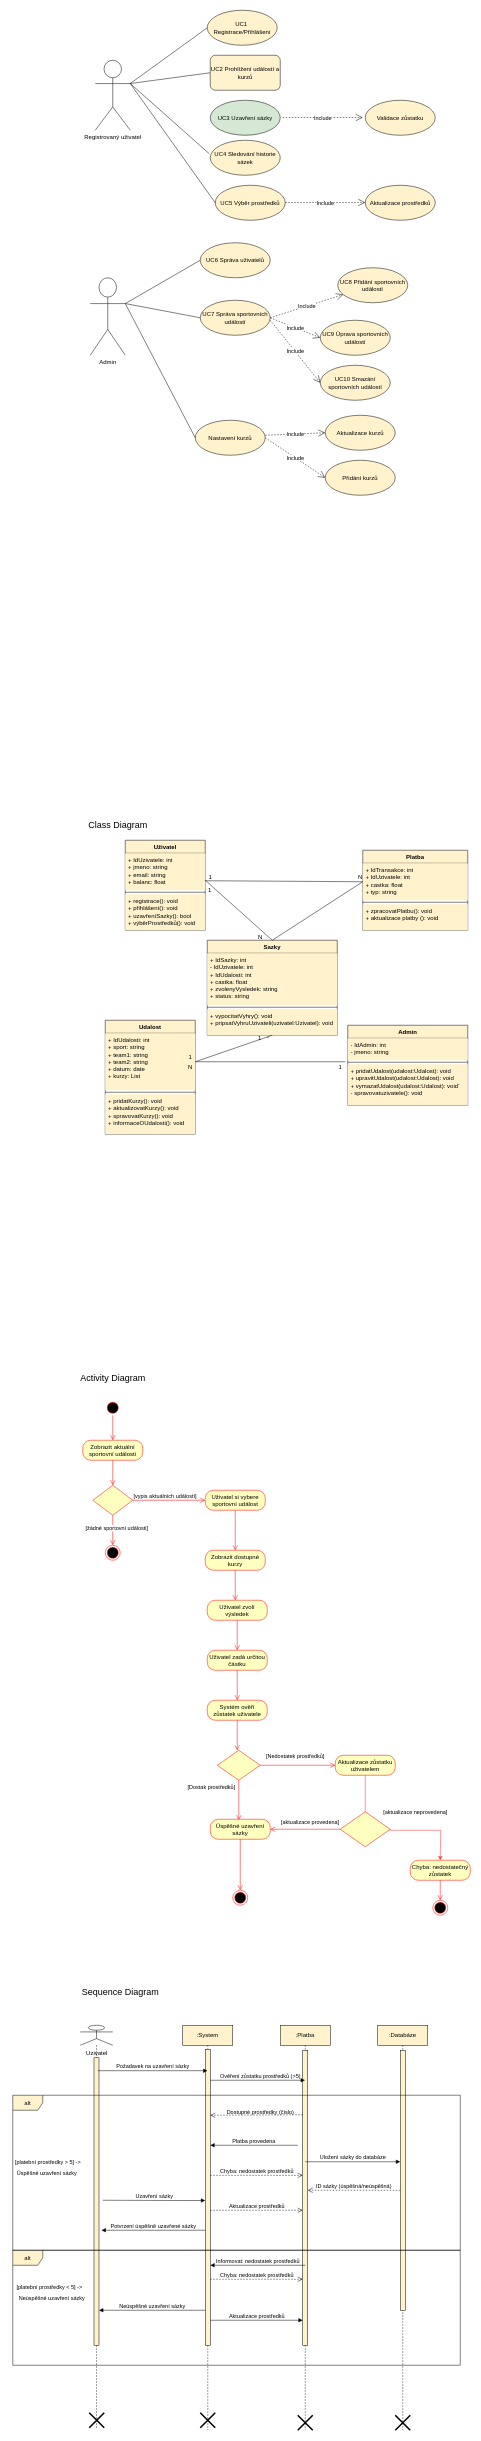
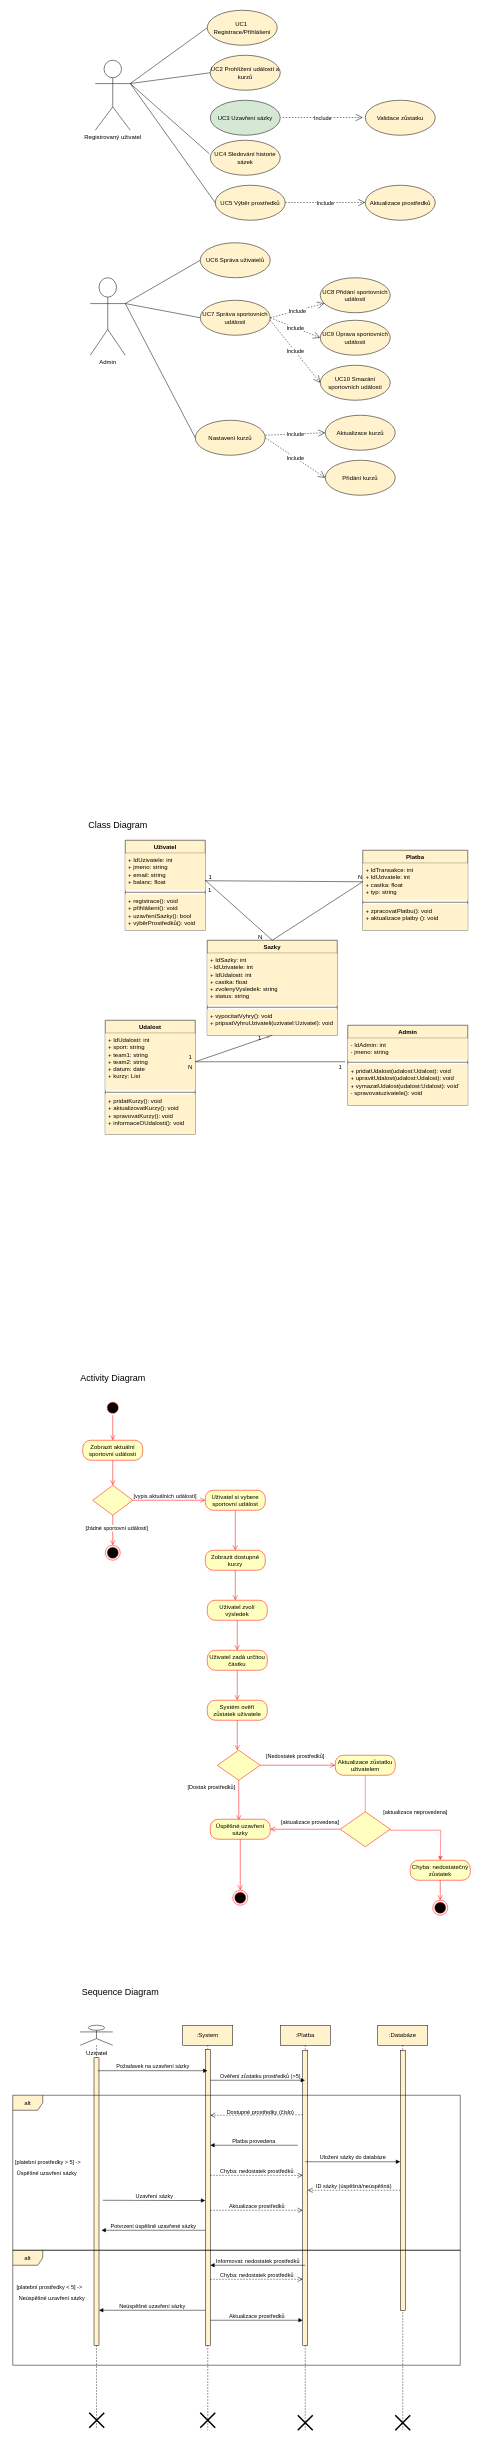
(245, 73) -> (245, 73)
(373, 285) -> (355, 295)
